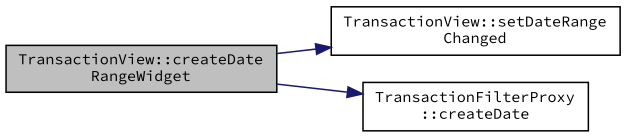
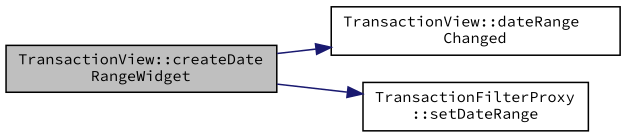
(476, 31) -> (476, 31)
(476, 107) -> (476, 107)
